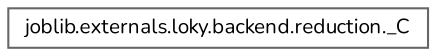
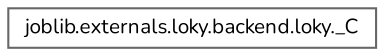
(218, 28) -> (192, 28)
